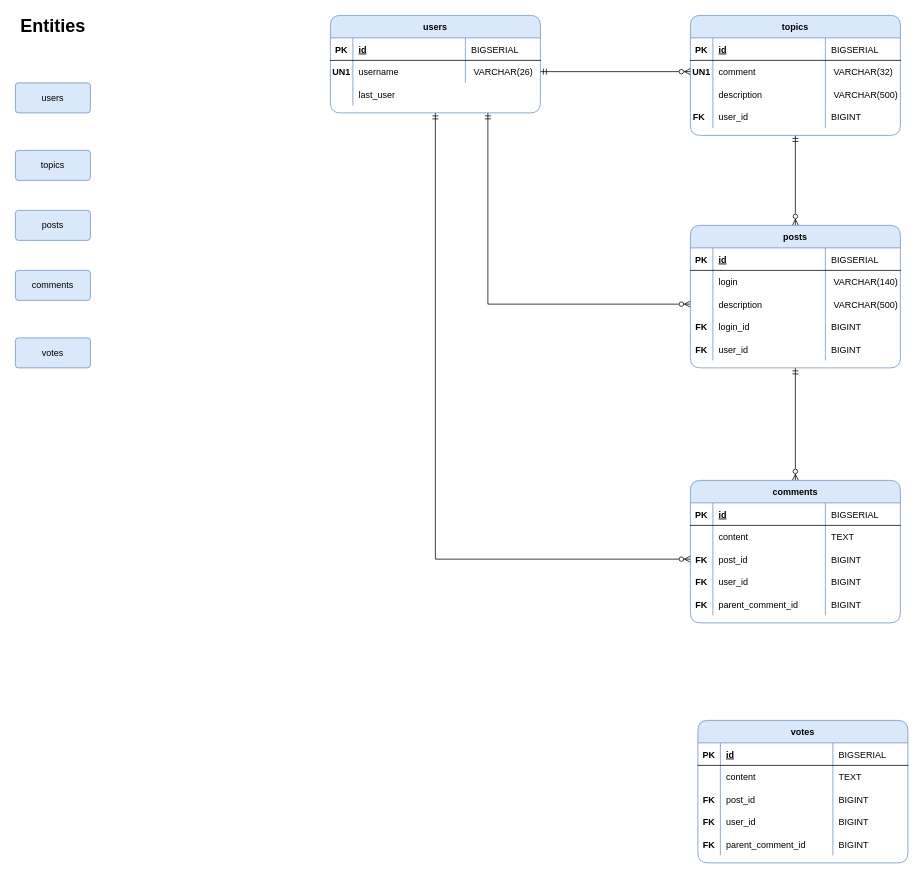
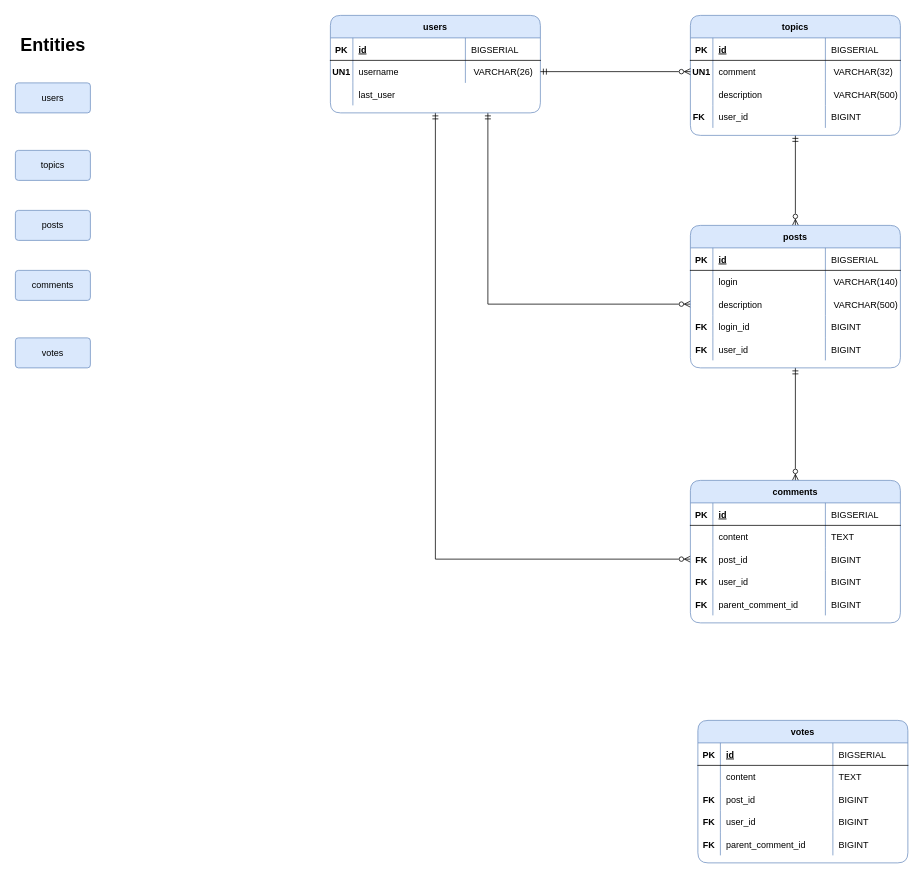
(53, 27) -> (53, 45)
